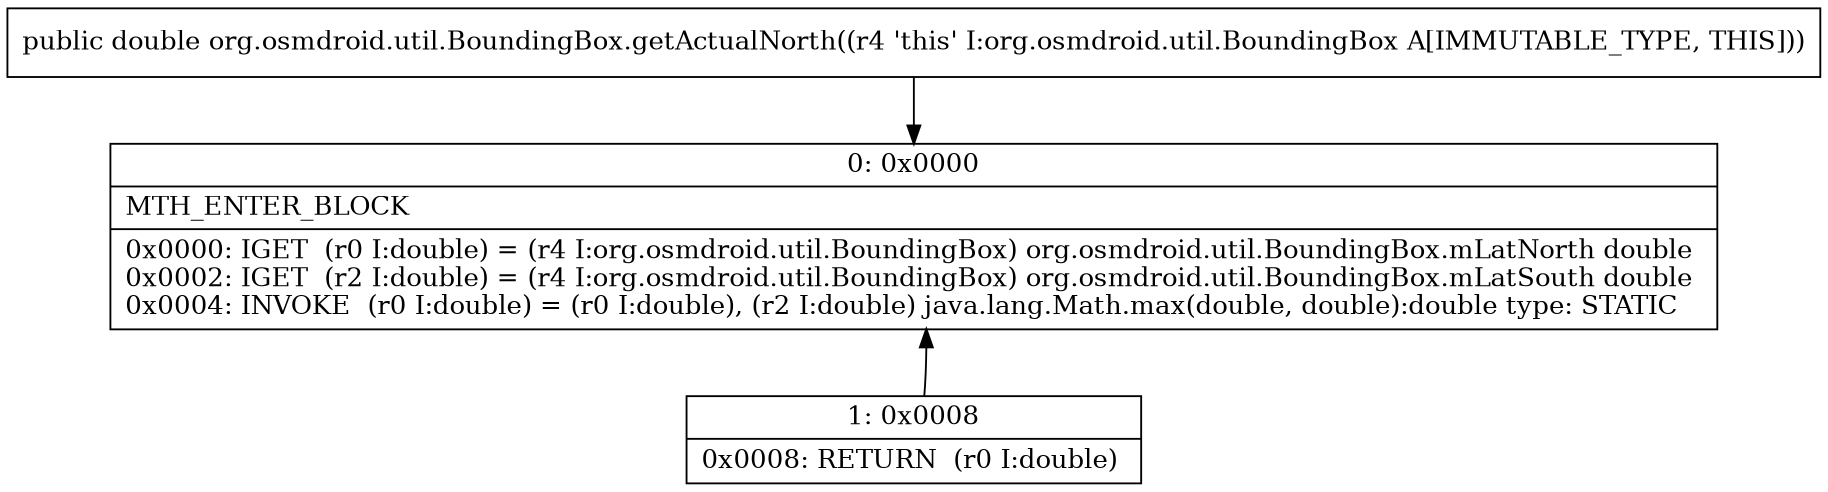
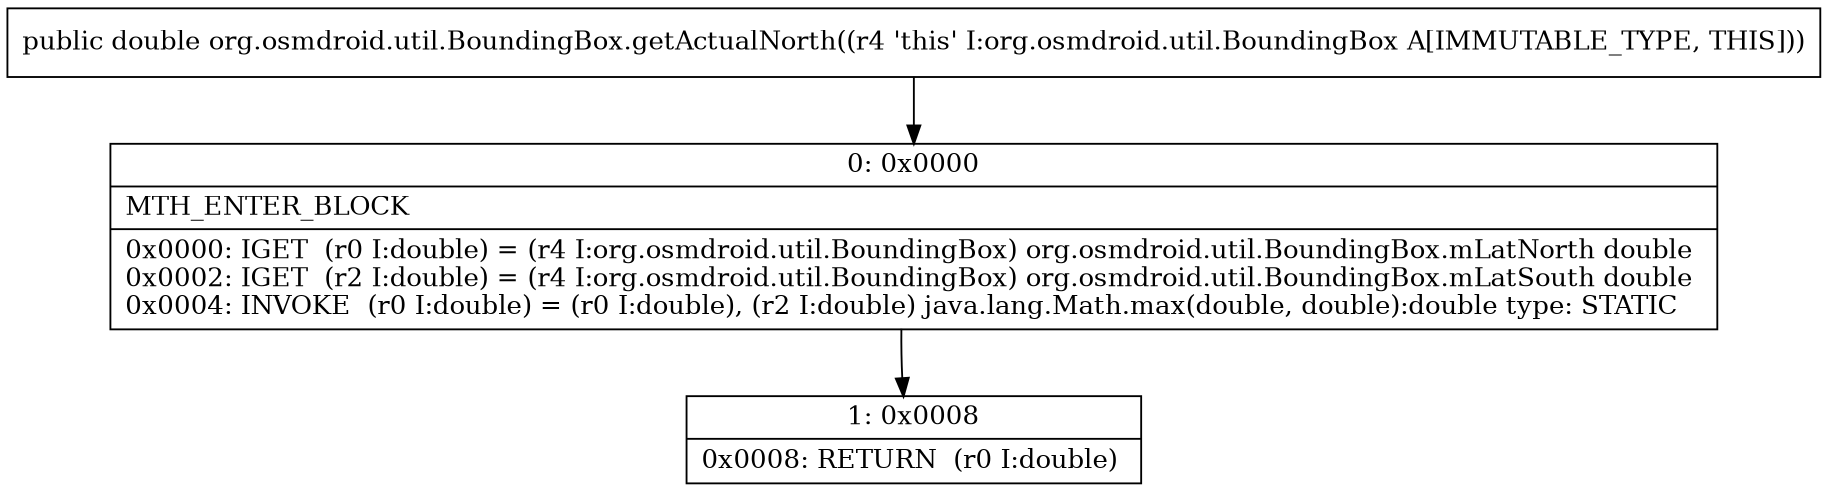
(926, 372) -> (901, 353)
